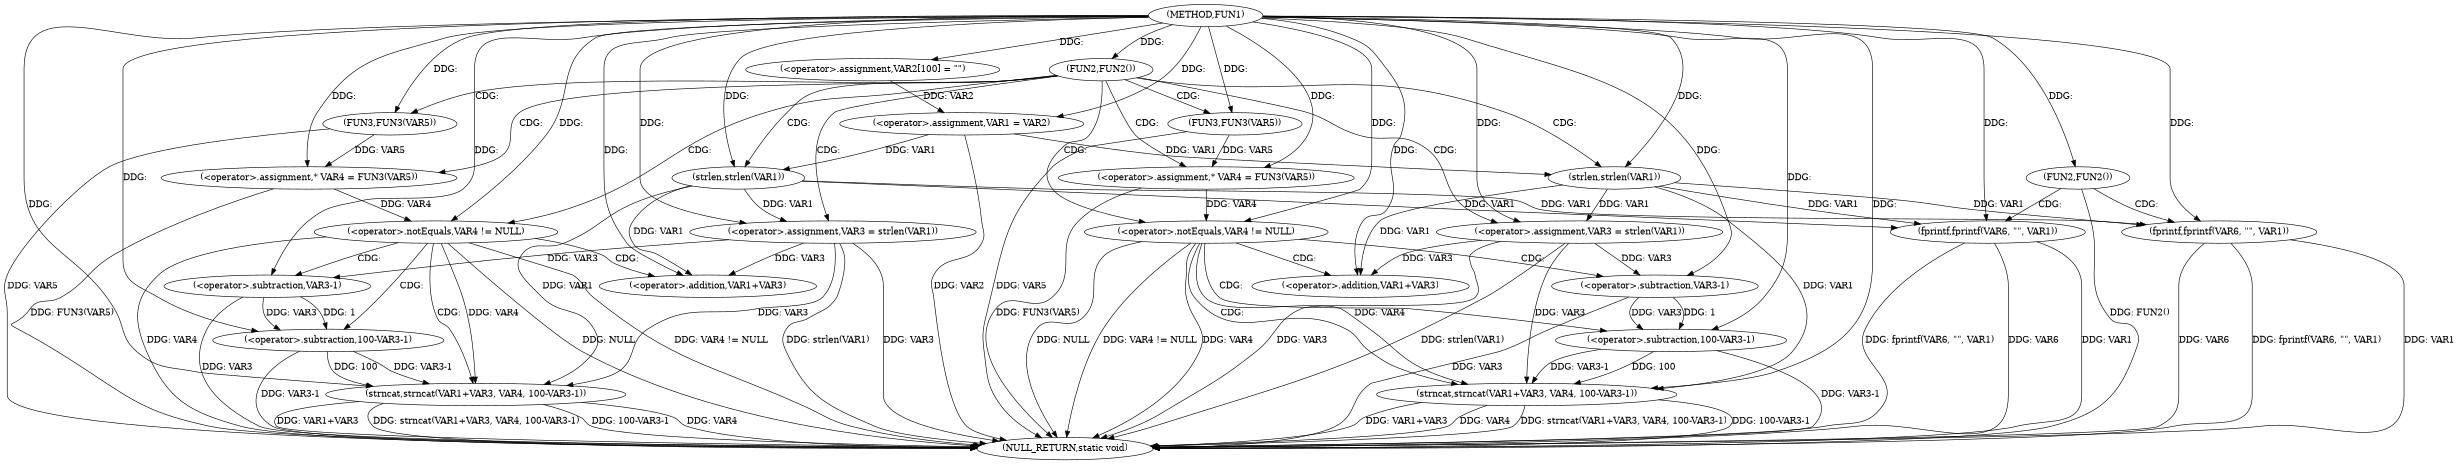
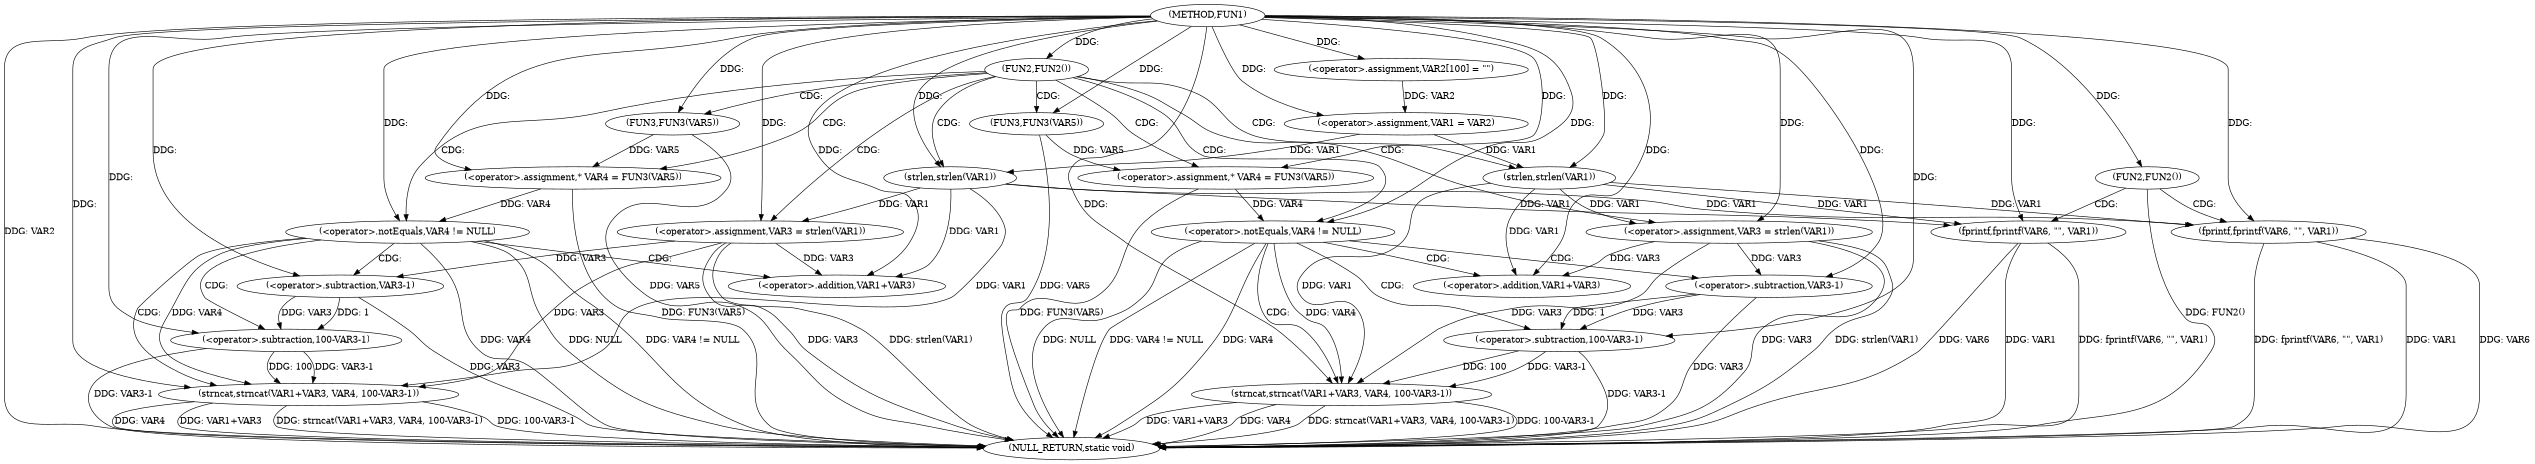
(932, 286) -> (4, 146)
